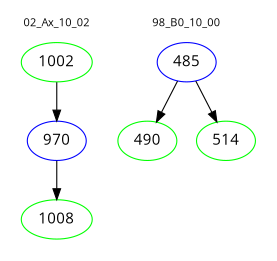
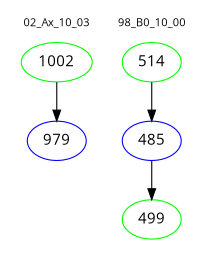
(57, 23) -> (57, 23)
(204, 97) -> (152, 96)
(57, 141) -> (57, 141)
(147, 141) -> (152, 219)
(57, 219) -> none
